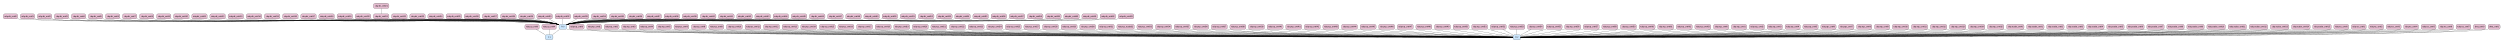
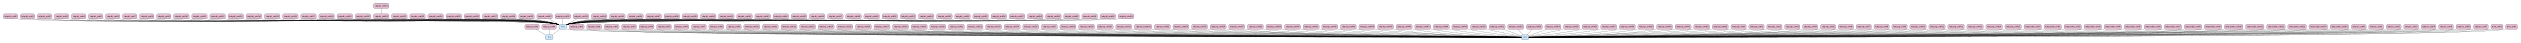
none -> (699, 27)
